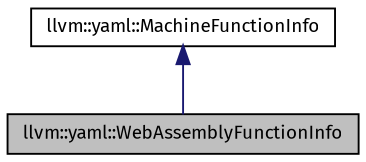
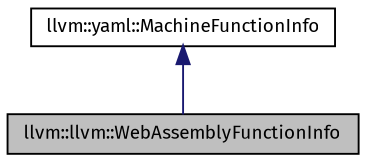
(183, 134) -> (183, 134)
